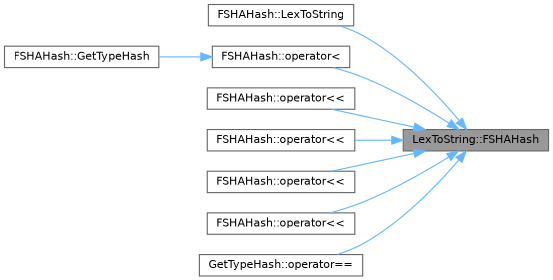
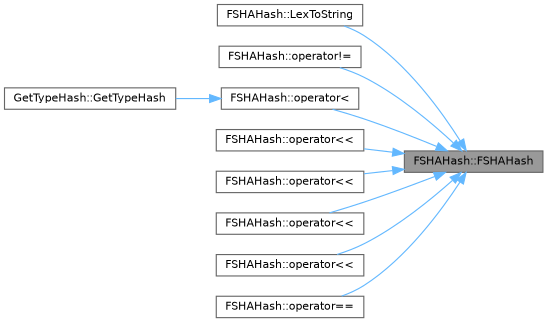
(82, 57) -> (90, 99)
none -> (290, 57)
(476, 140) -> (474, 162)
(281, 265) -> (290, 307)
